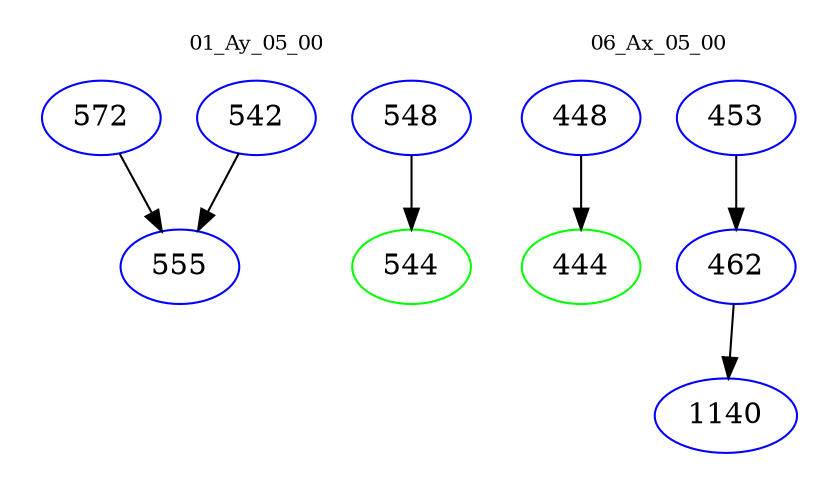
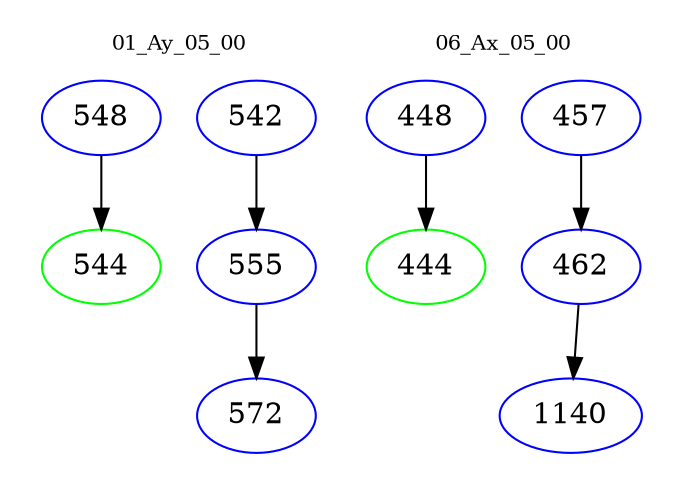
(736, 118) -> (581, 118)
(136, 183) -> (256, 331)
